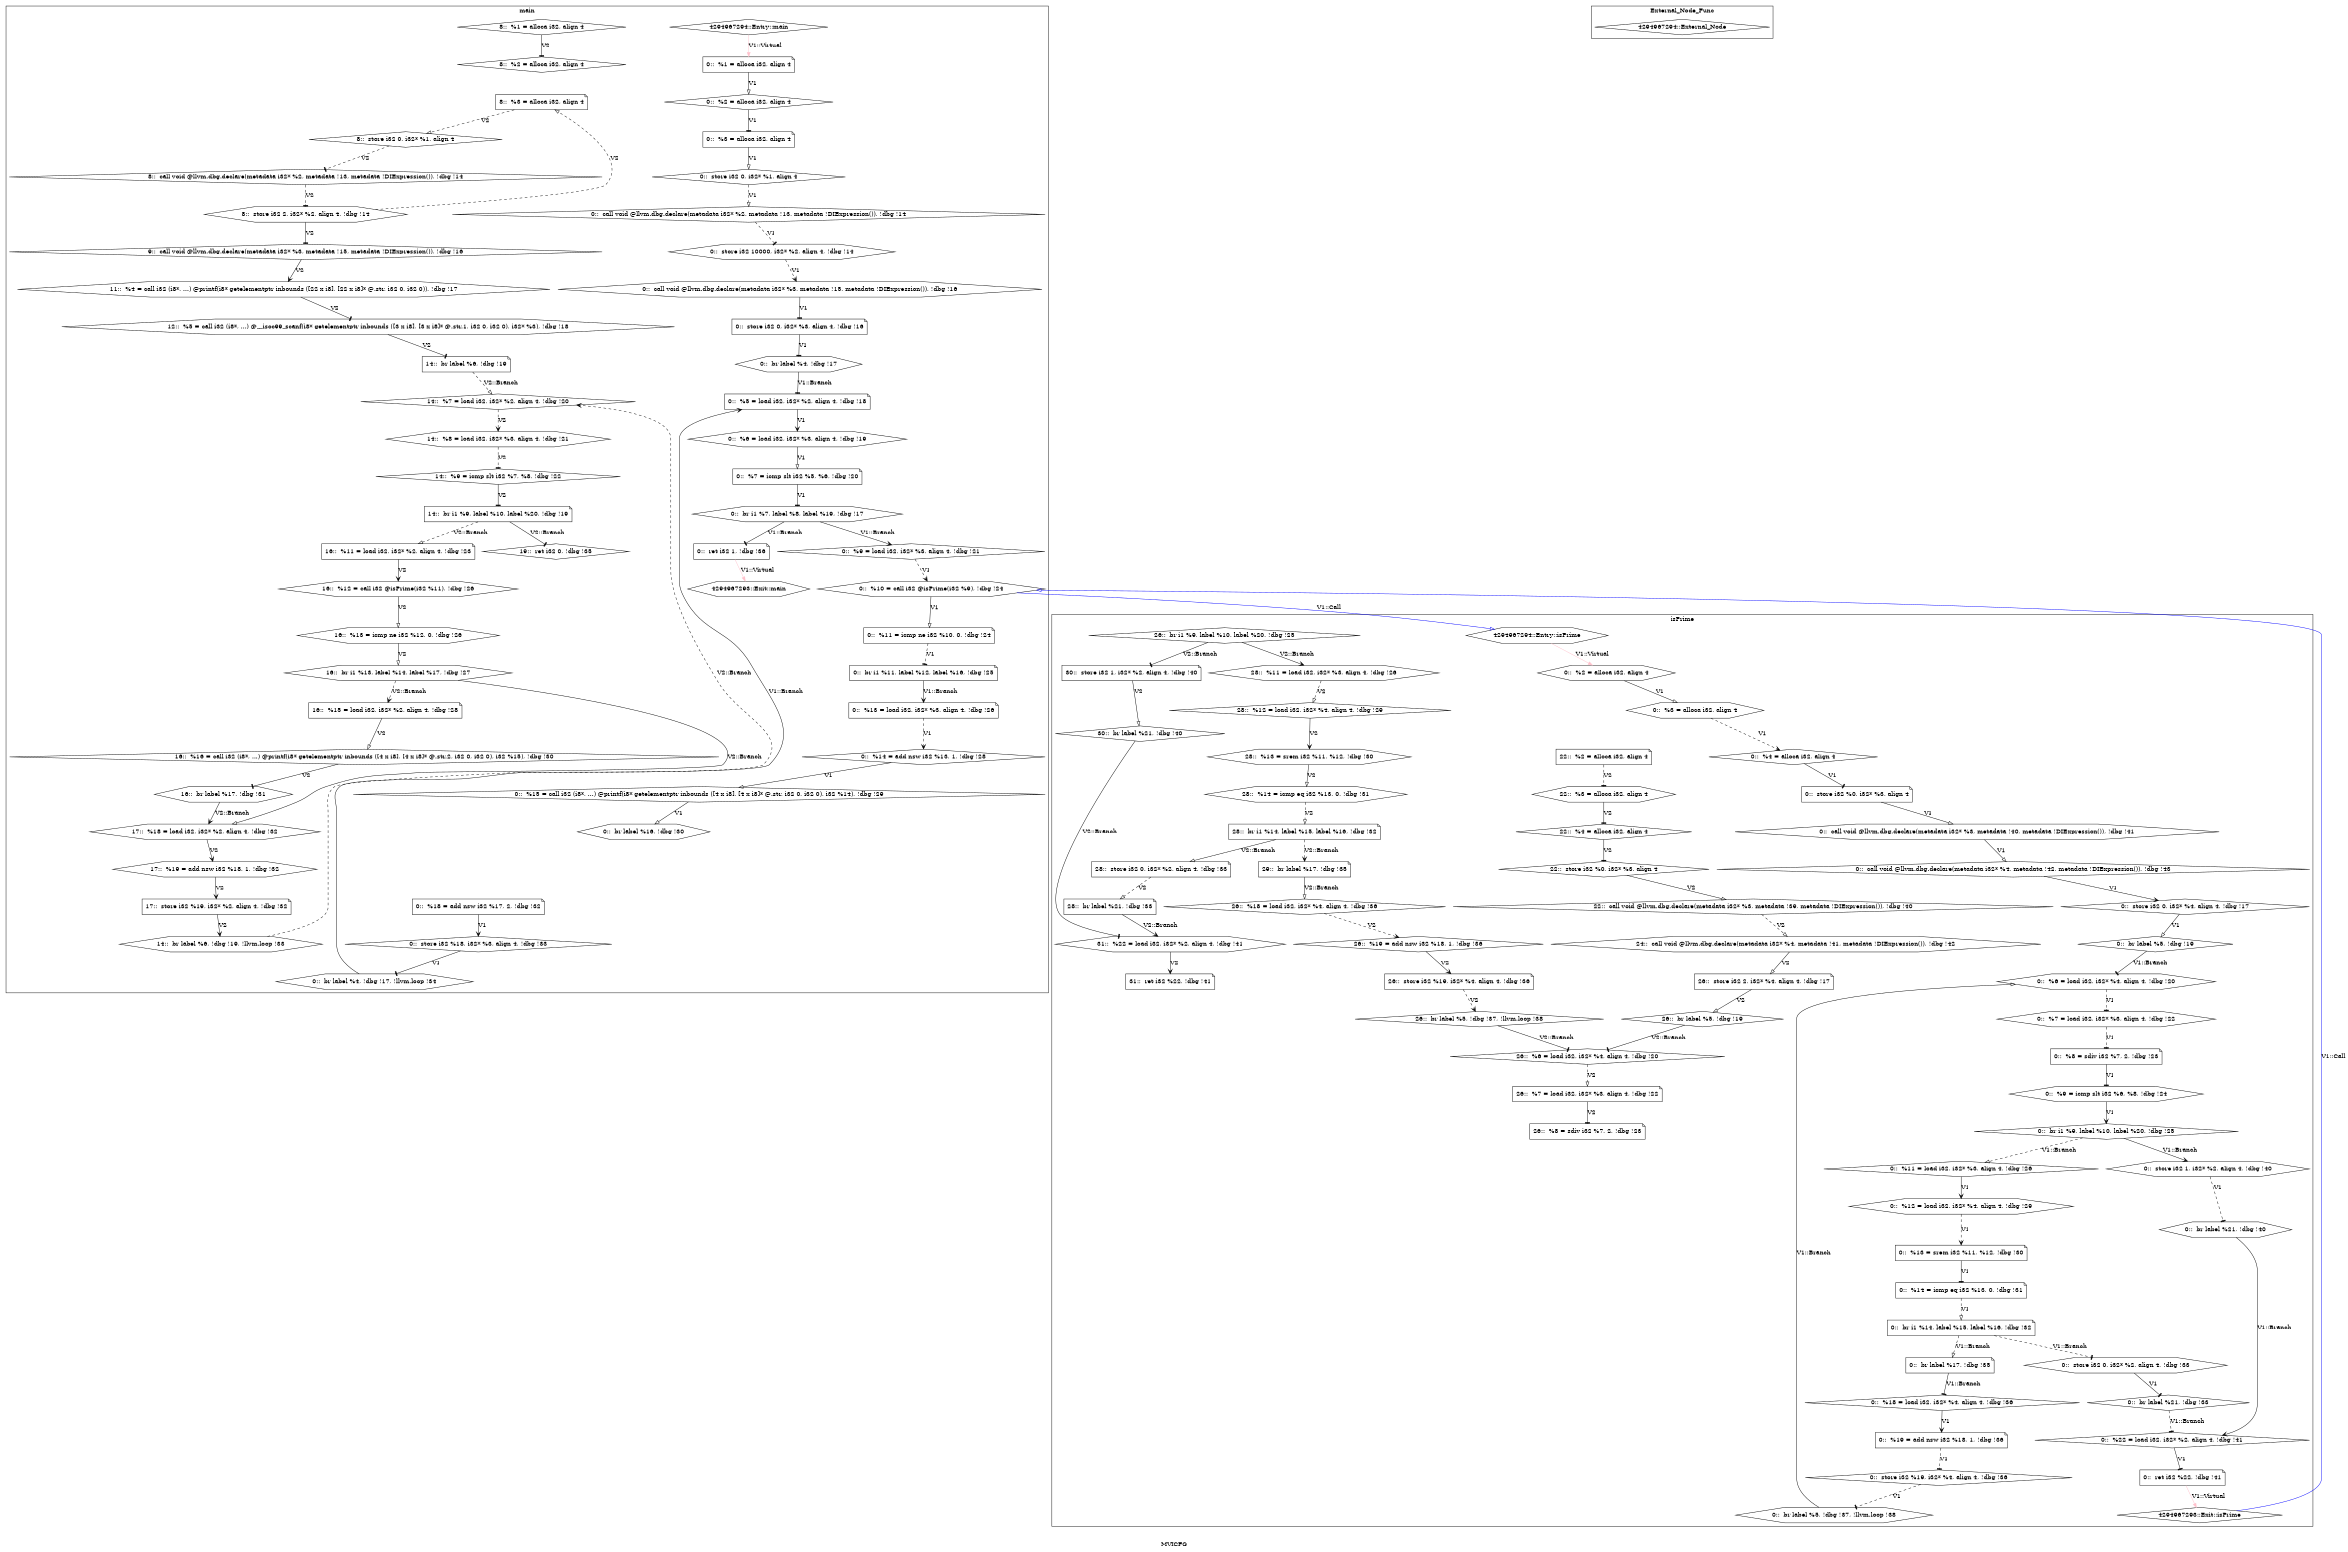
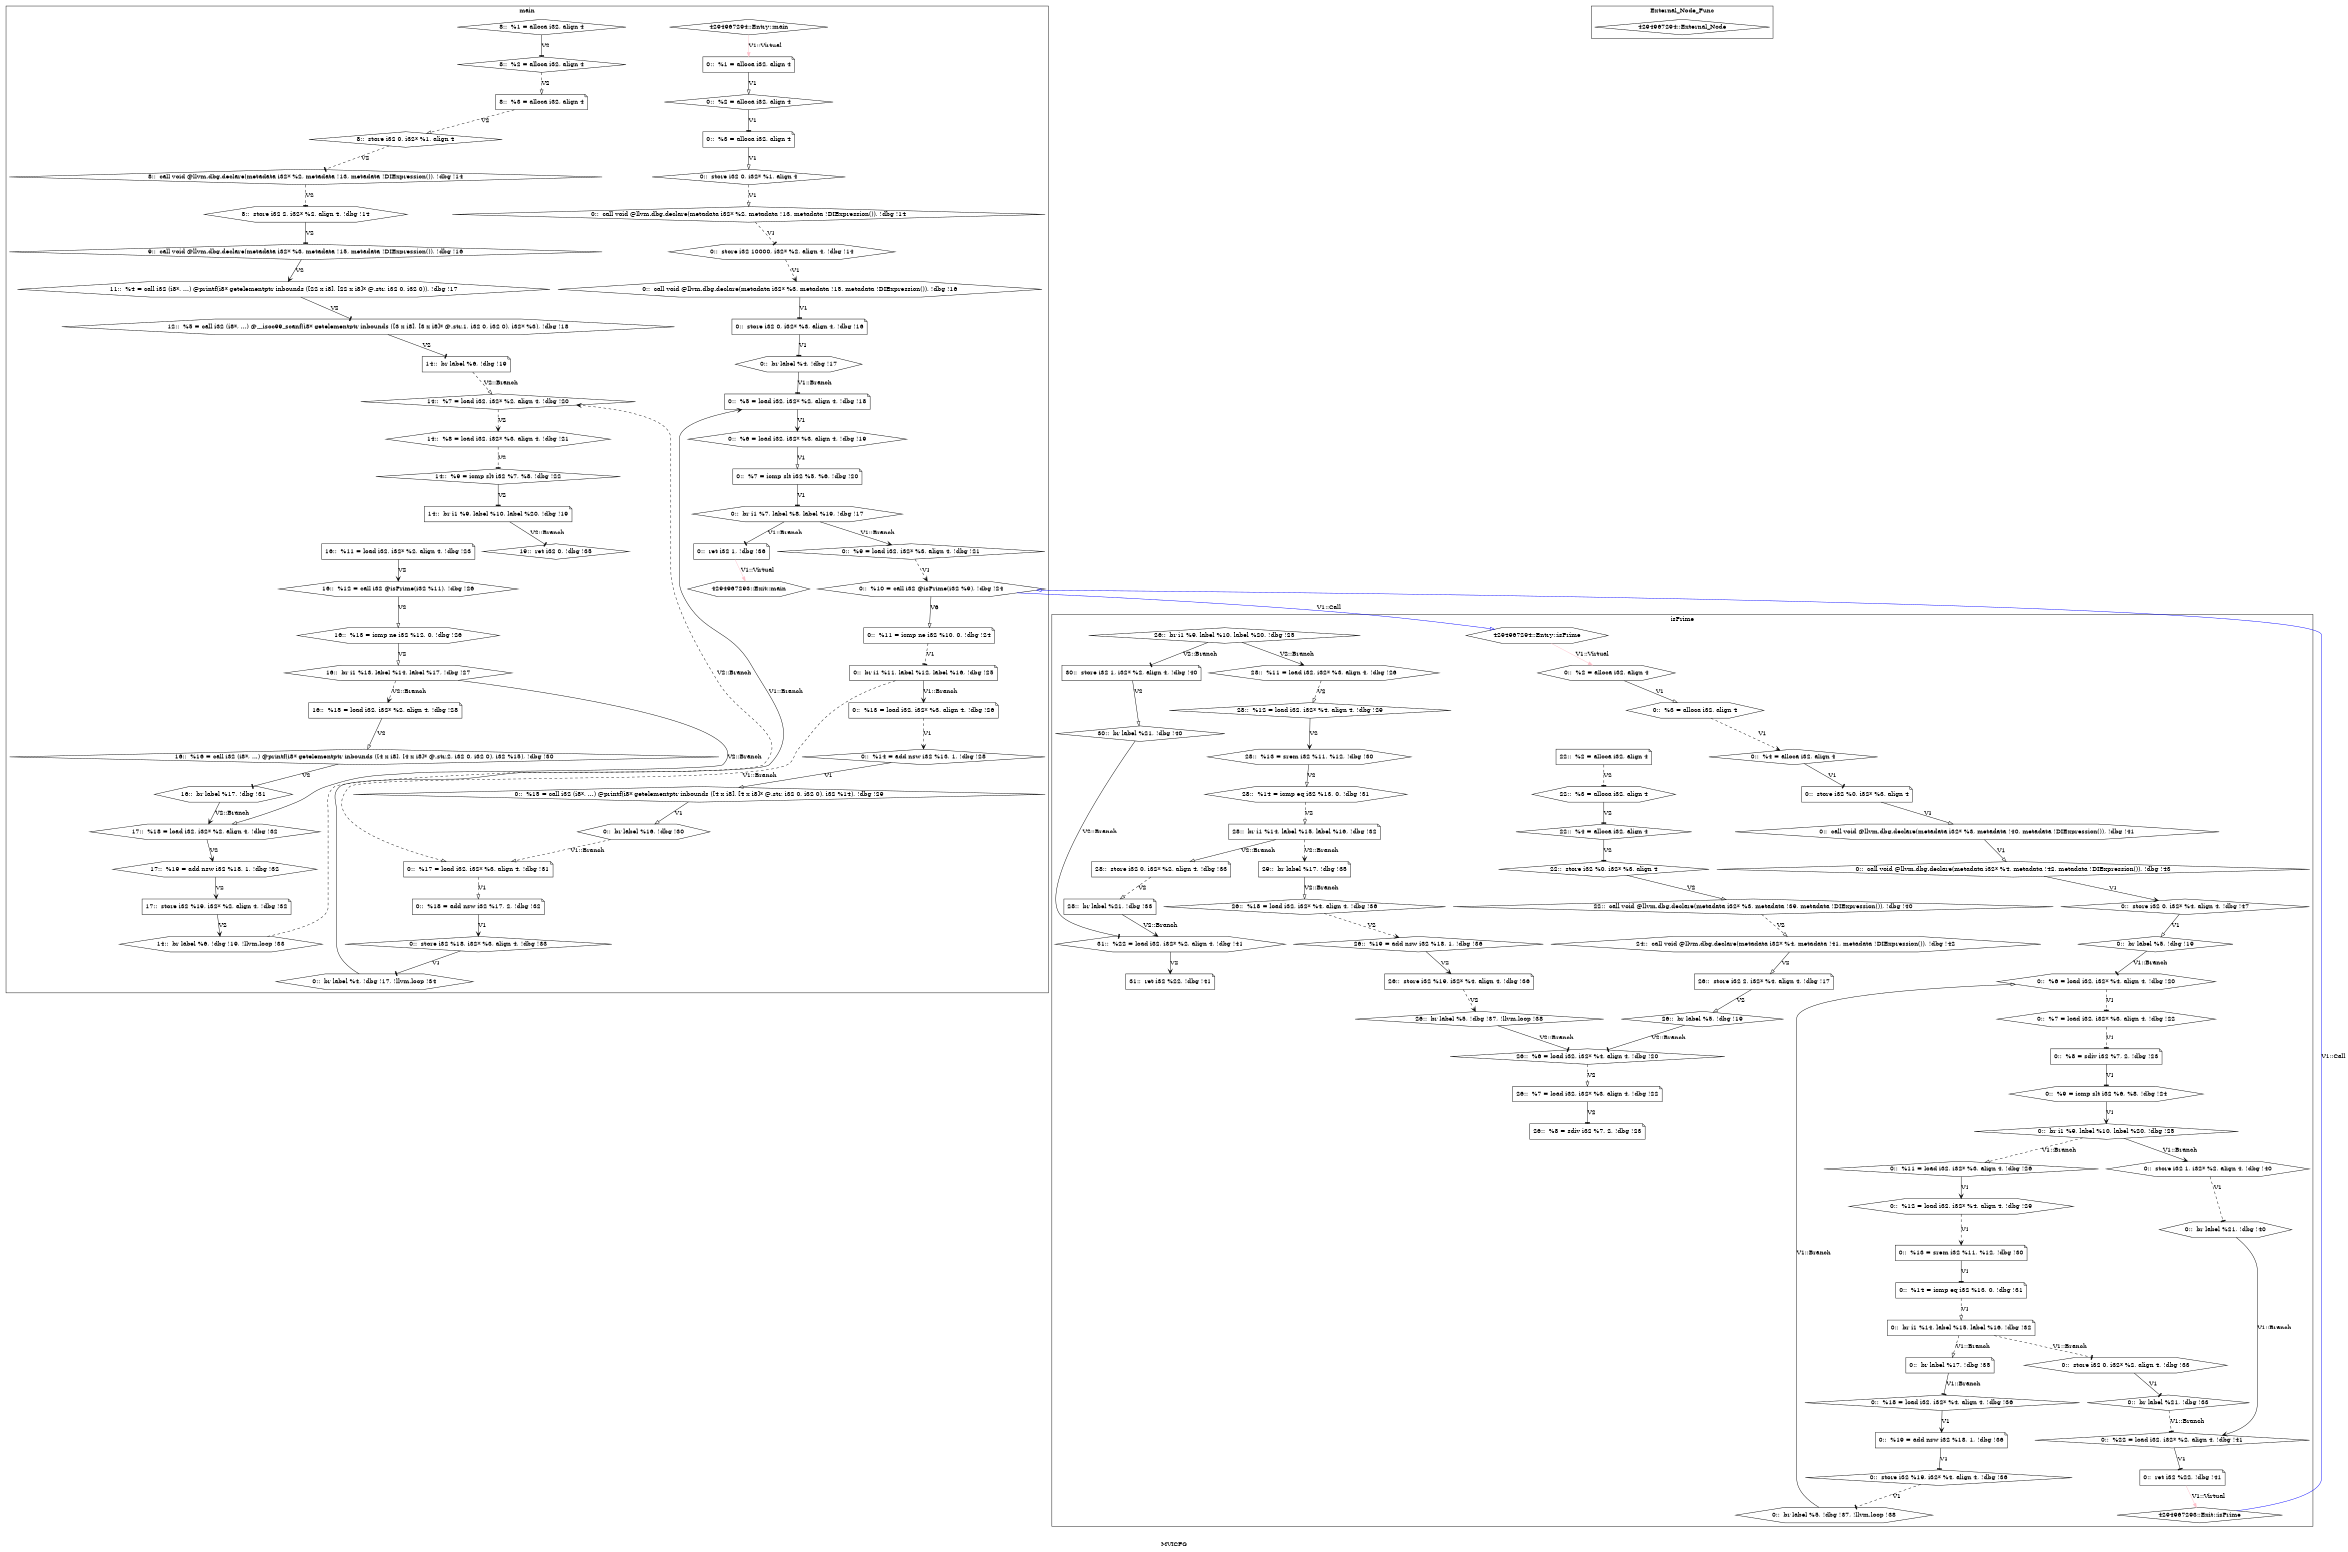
(540, 196) -> (542, 81)
(450, 532) -> none
(935, 608) -> (935, 608)
none -> (478, 869)
(2185, 907) -> (2185, 907)
(1940, 1458) -> (1940, 1458)
